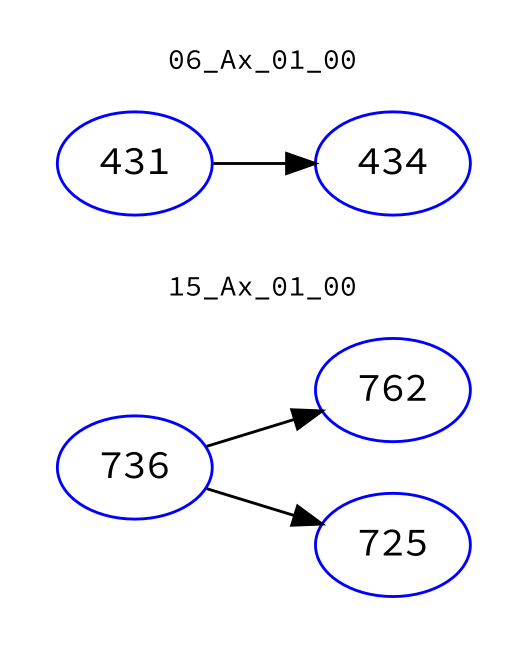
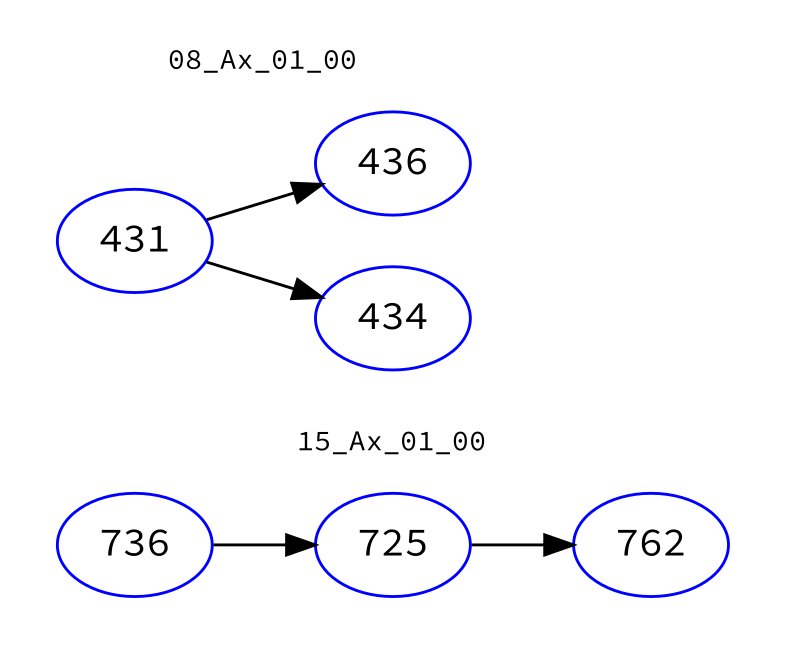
(264, 62) -> (264, 62)
none -> (393, 163)
(250, 433) -> (508, 545)
